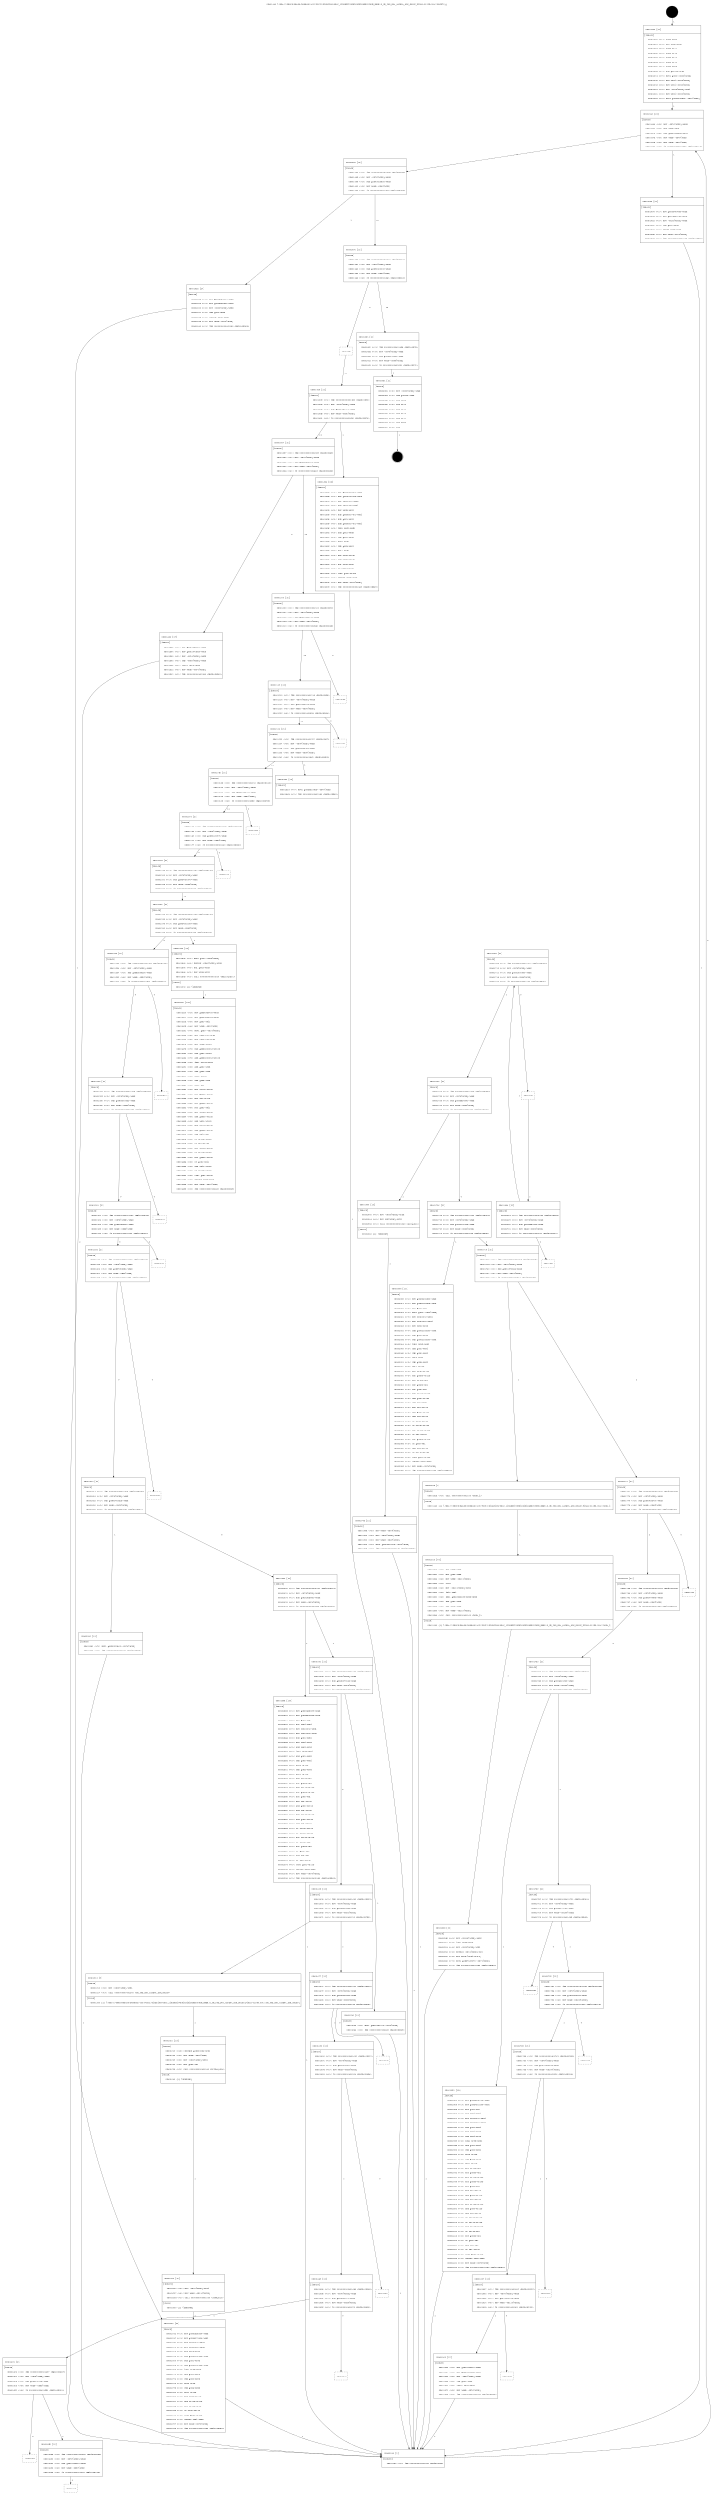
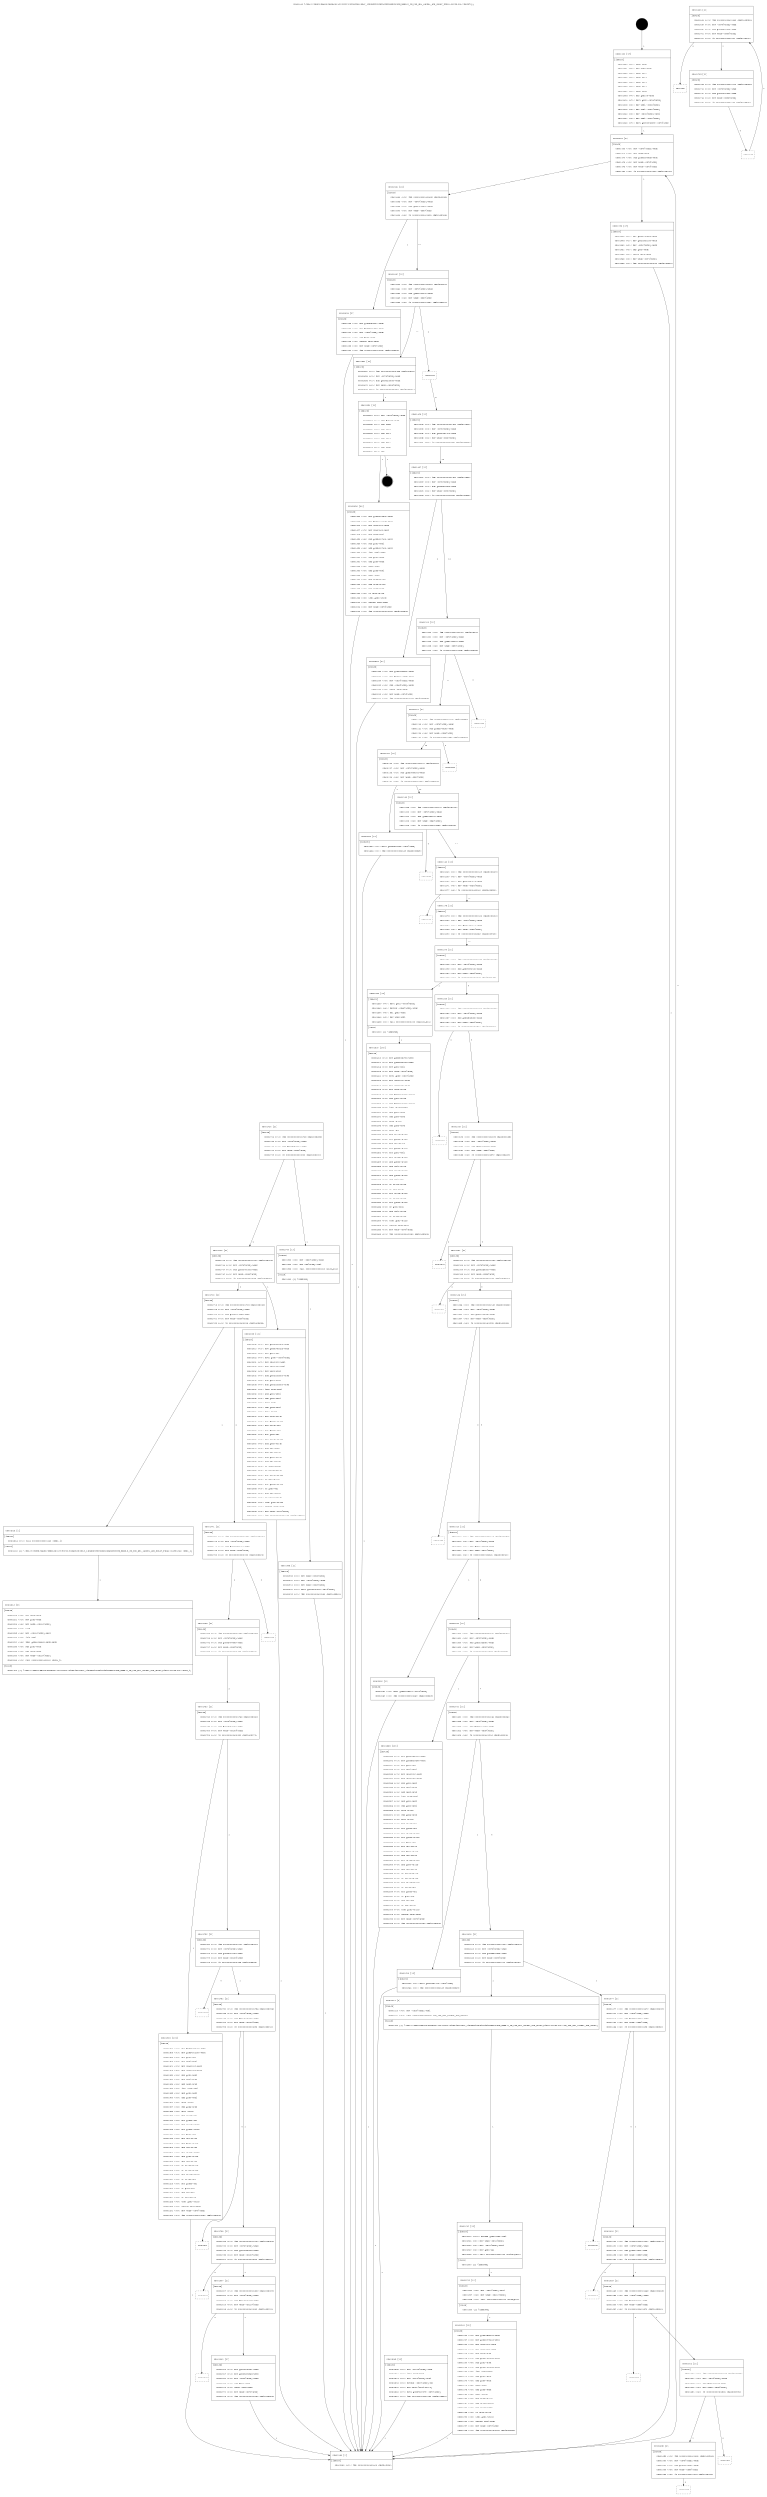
(342, 449) -> (380, 478)
(488, 1031) -> none
(76, 1283) -> (344, 1402)
none -> (362, 1650)
(488, 1776) -> none
